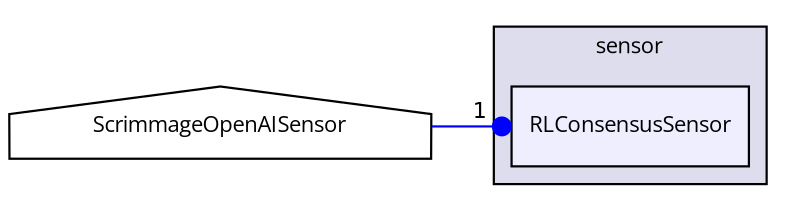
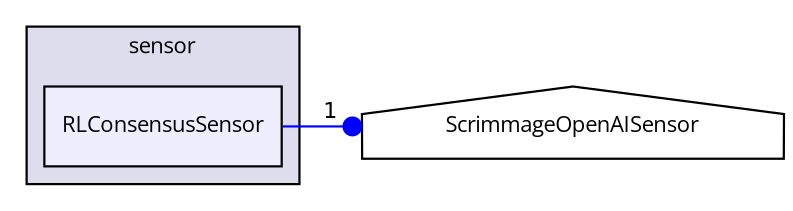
(462, 126) -> (314, 126)
